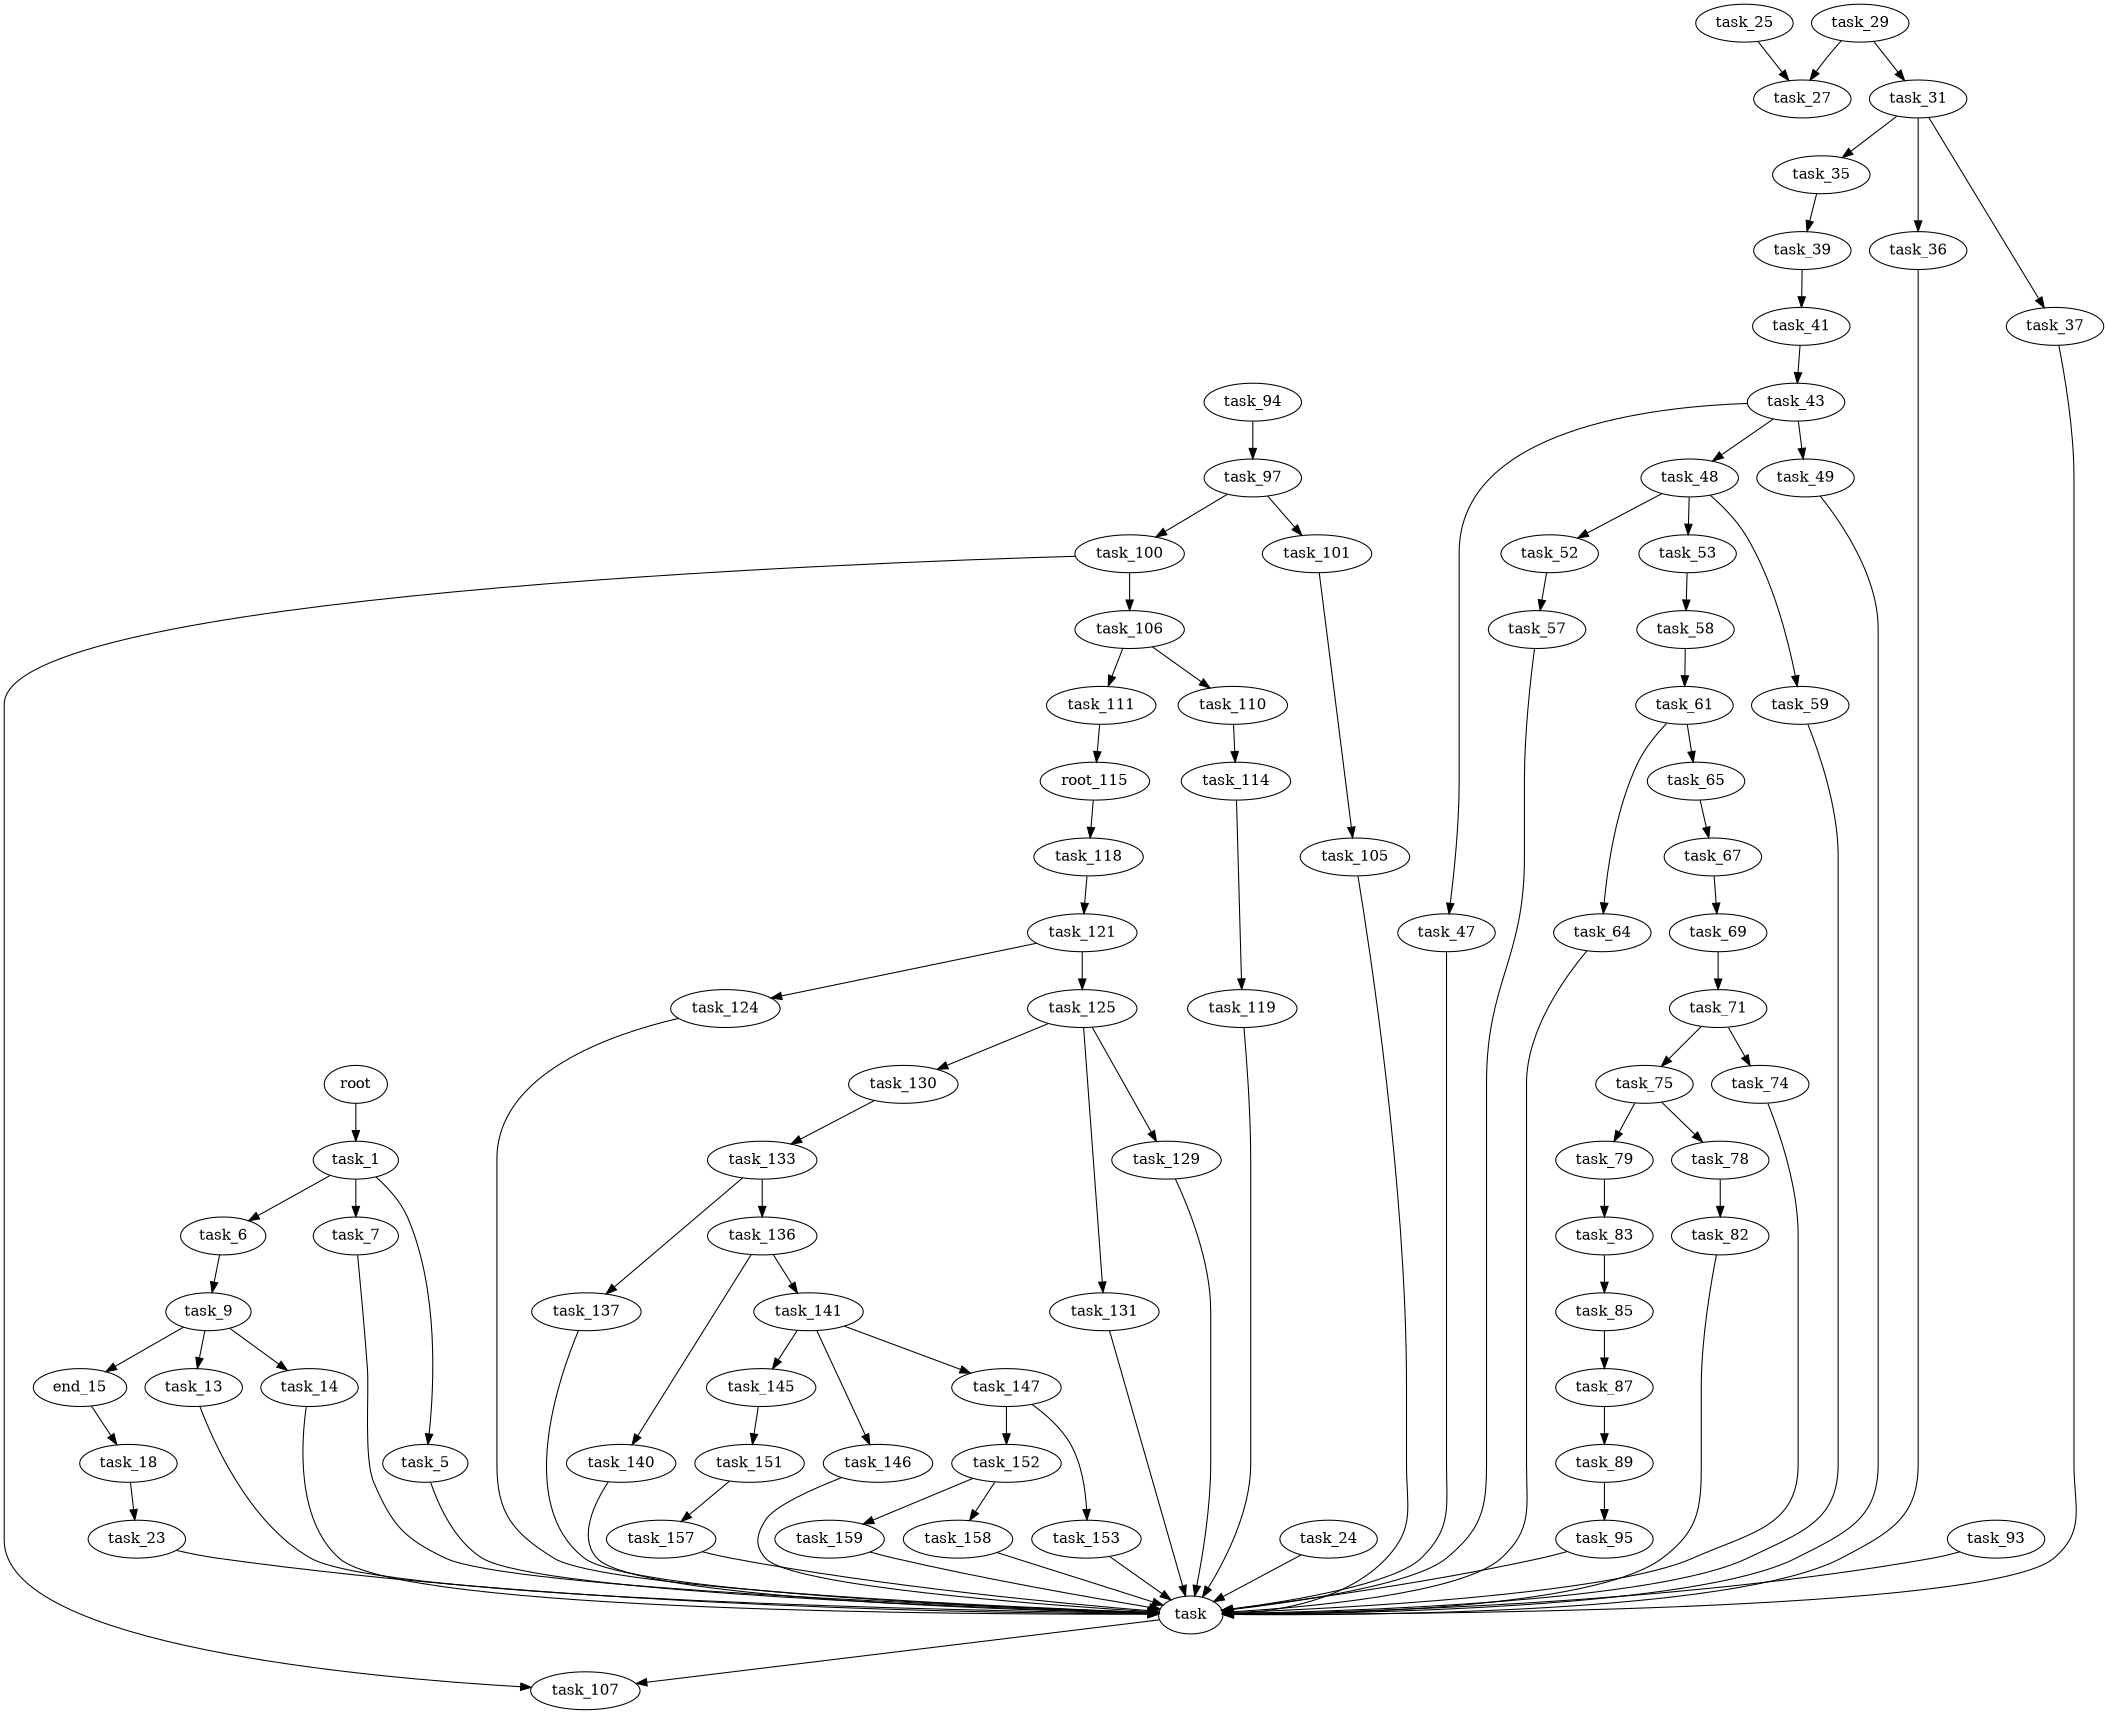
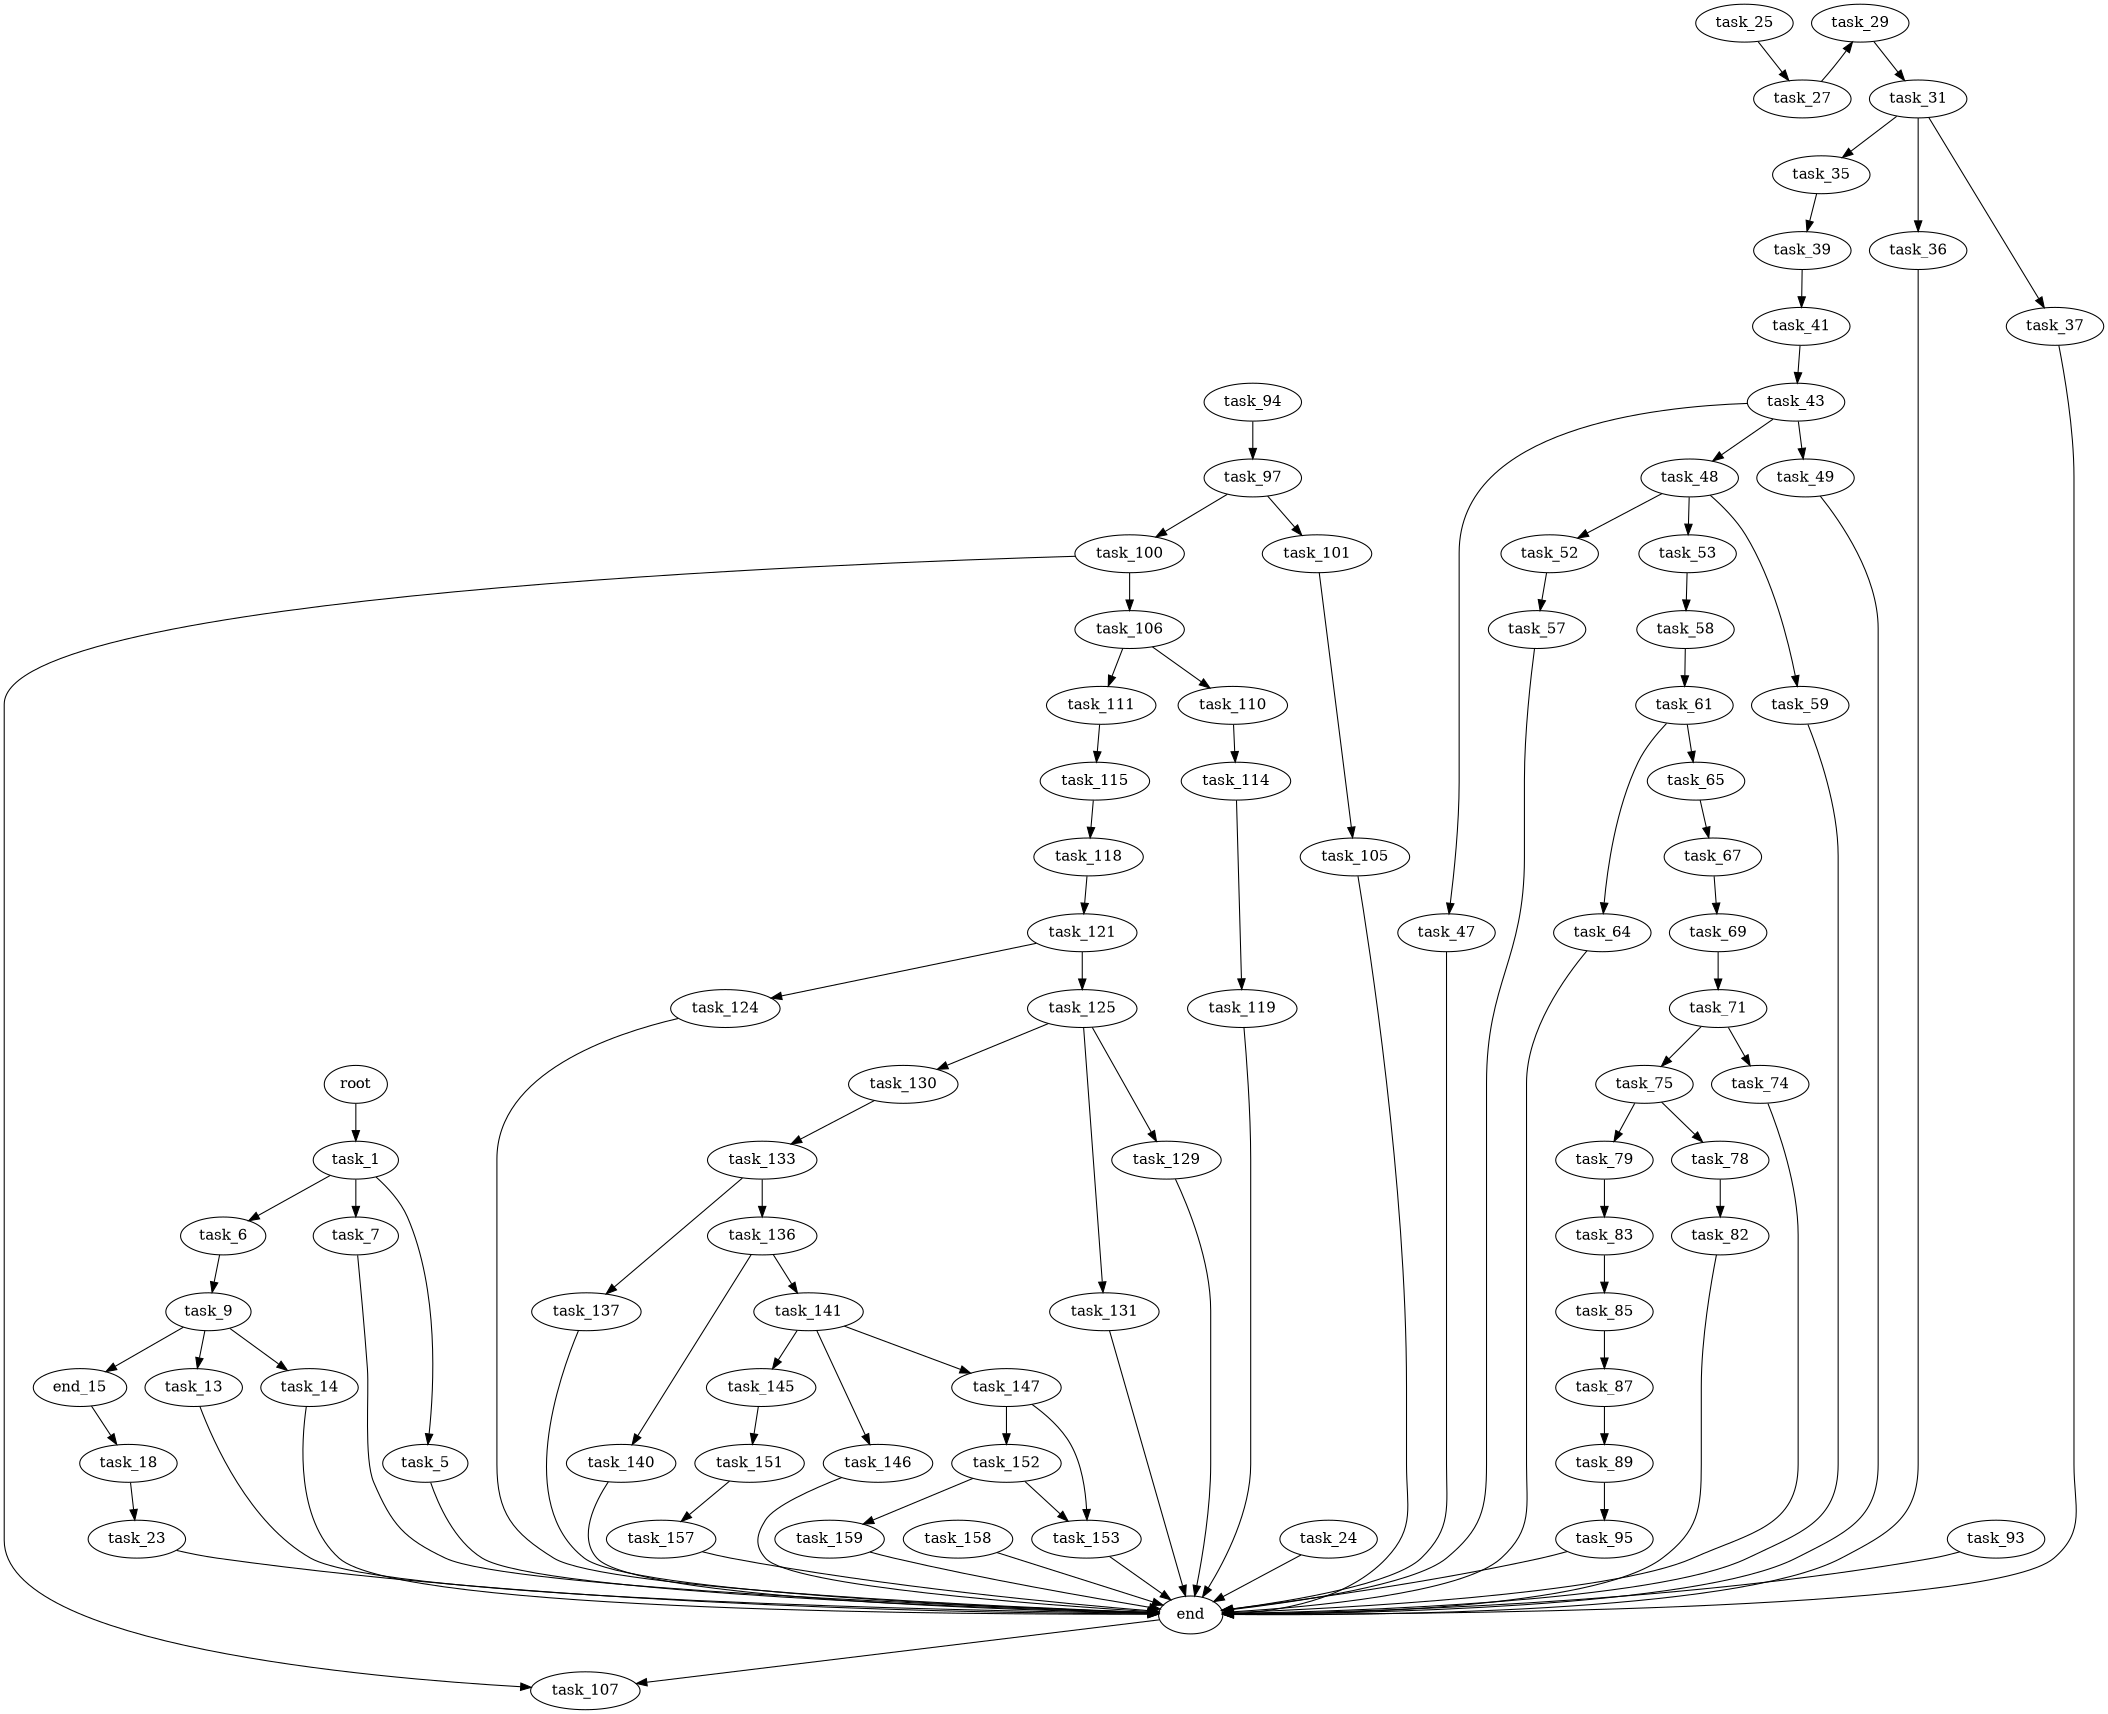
(1828, 56) -> (1834, 66)
(1095, 781) -> (1095, 781)
(985, 1497) -> (1043, 1498)
(1191, 1615) -> (1191, 1615)
